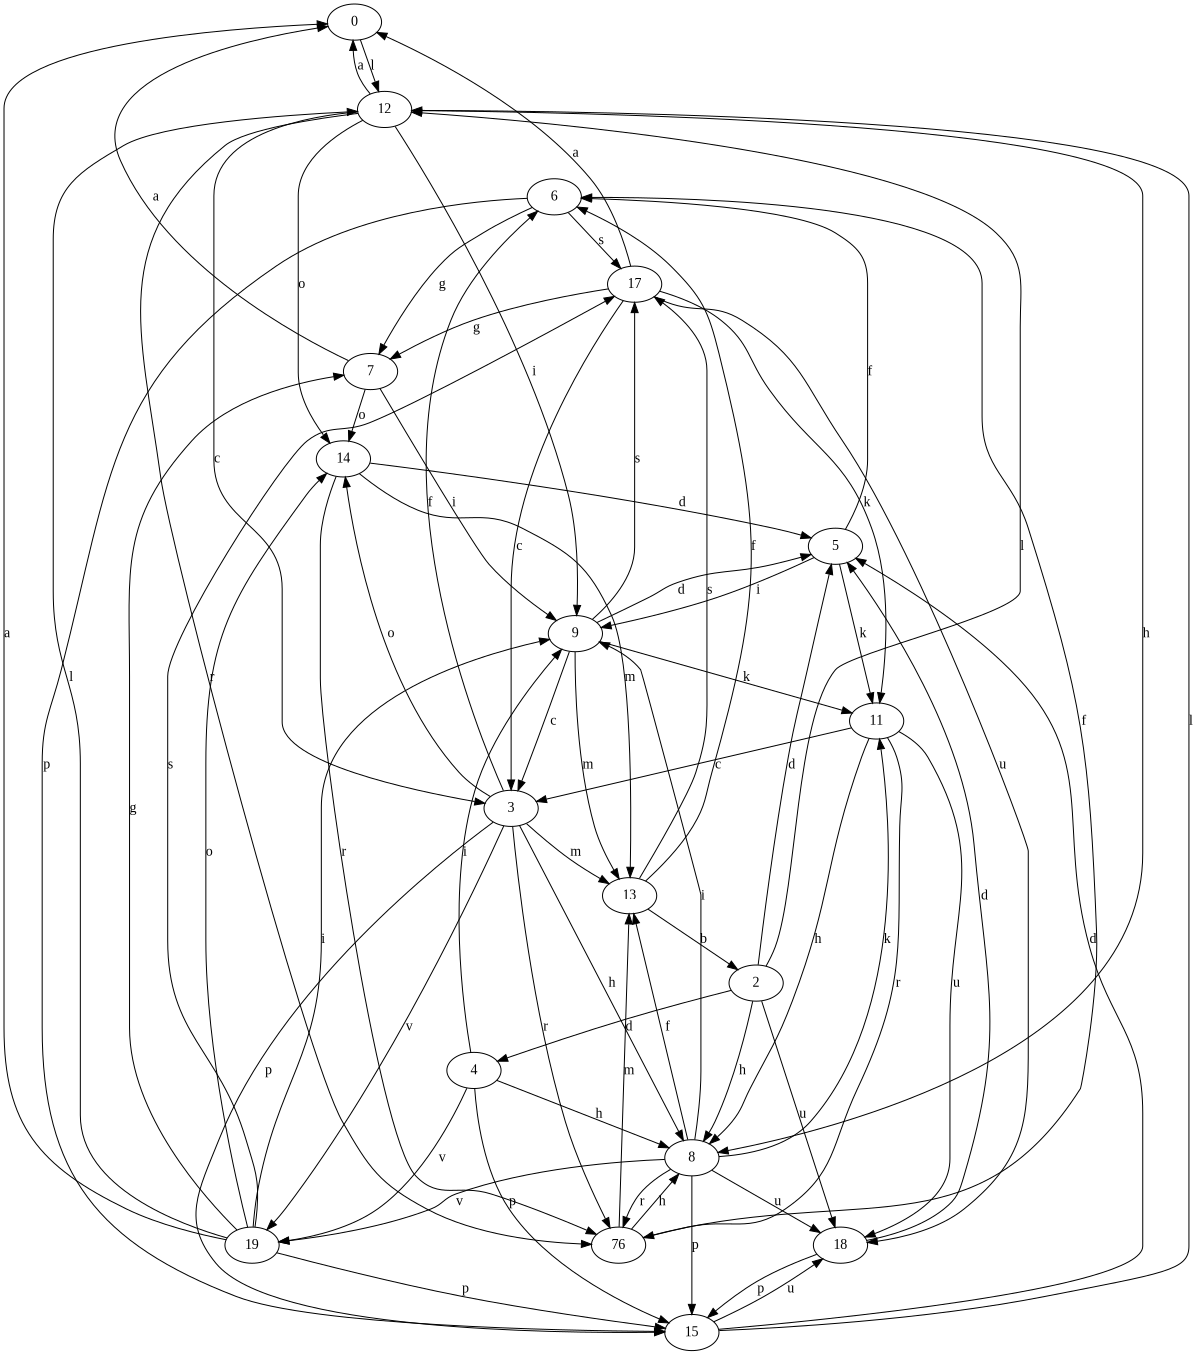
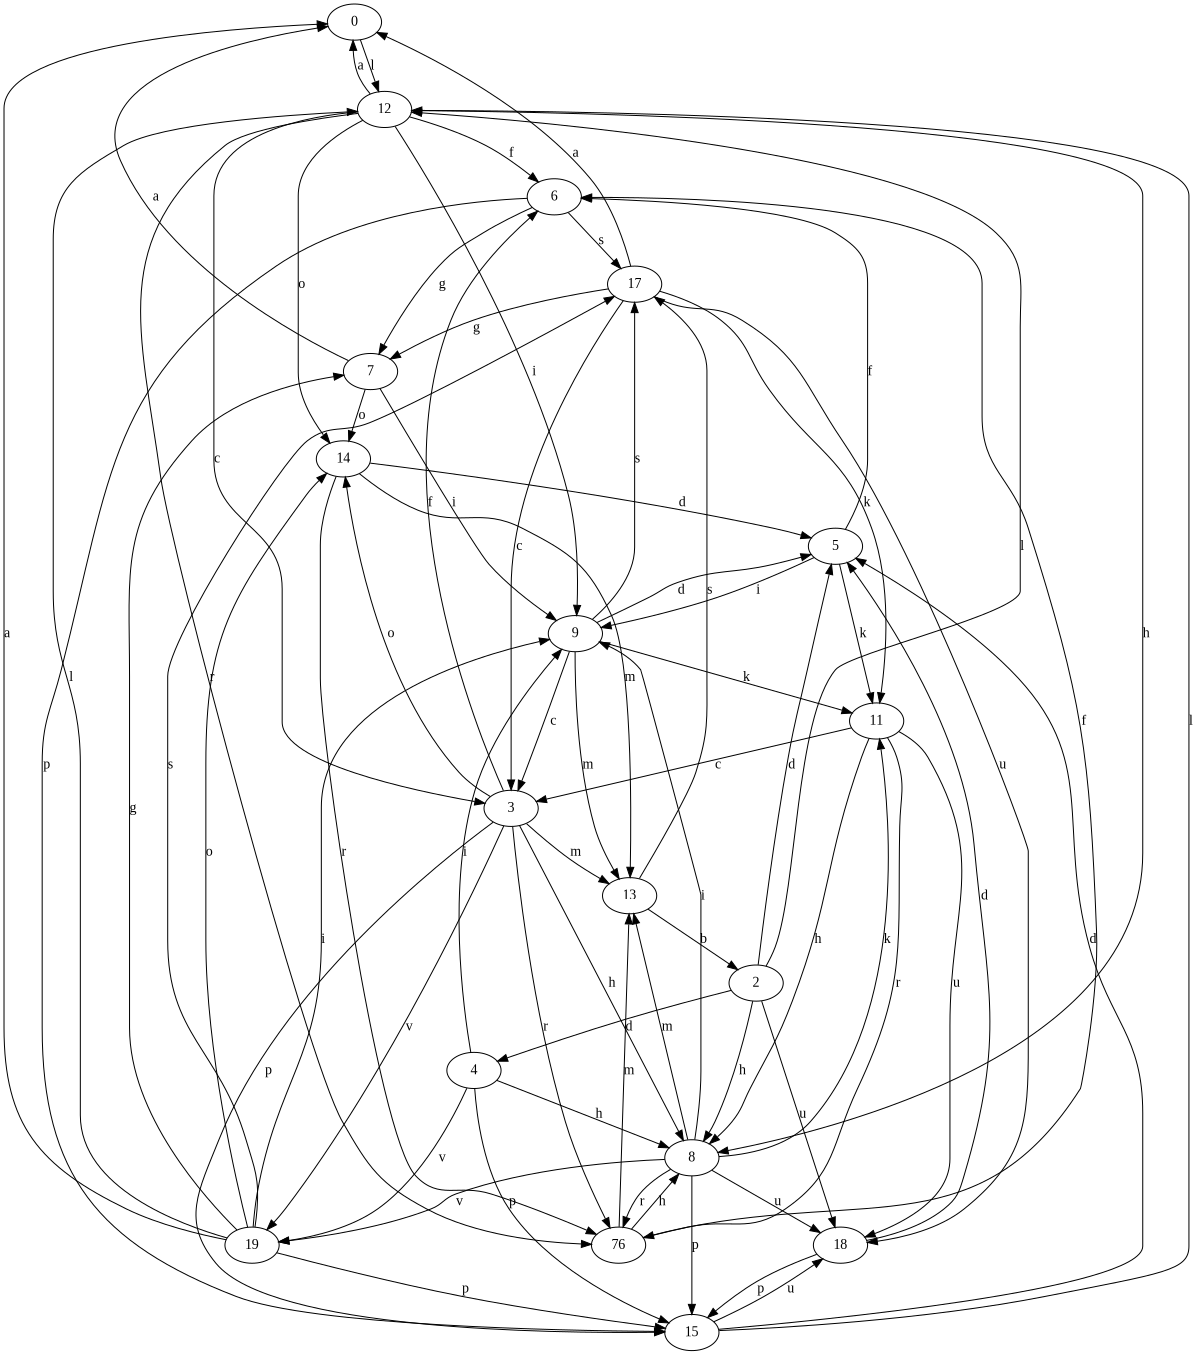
(751, 546) -> (473, 139)
(668, 1027) -> (668, 1027)
